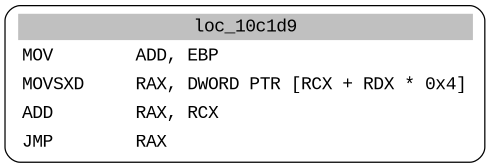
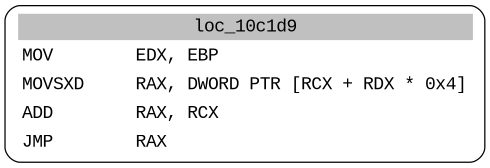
(120, 55) -> (120, 55)
